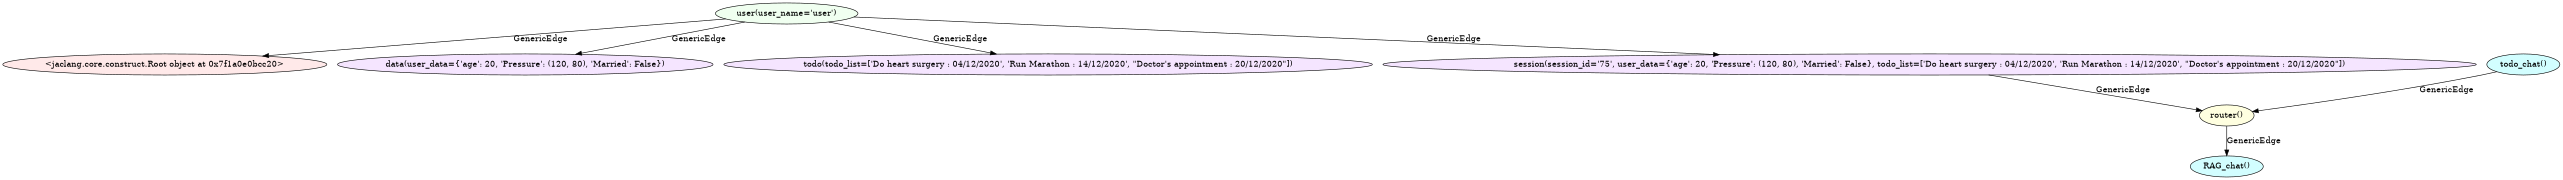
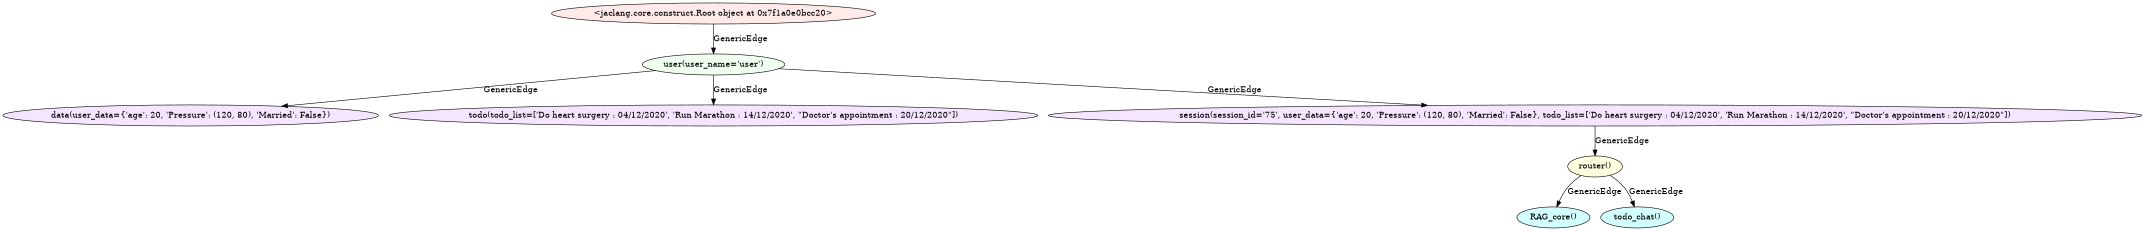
(497, 37) -> (714, 36)
(2378, 93) -> (1623, 187)
(2227, 166) -> (1553, 217)
